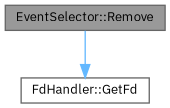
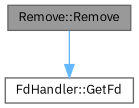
(85, 18) -> (69, 18)
